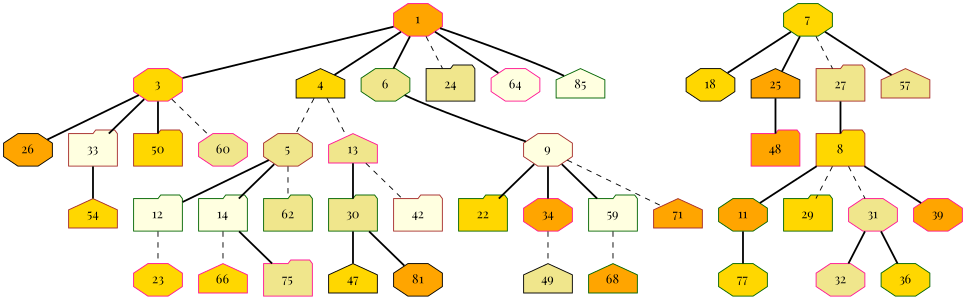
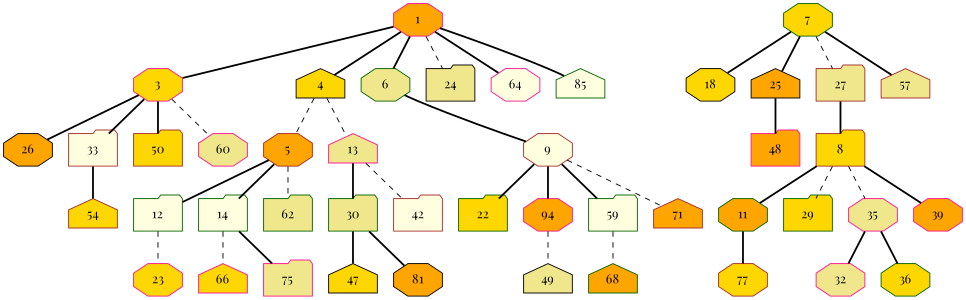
(288, 150) -> (288, 150)
(548, 215) -> (548, 215)
(873, 215) -> (873, 215)
(743, 280) -> (743, 280)
